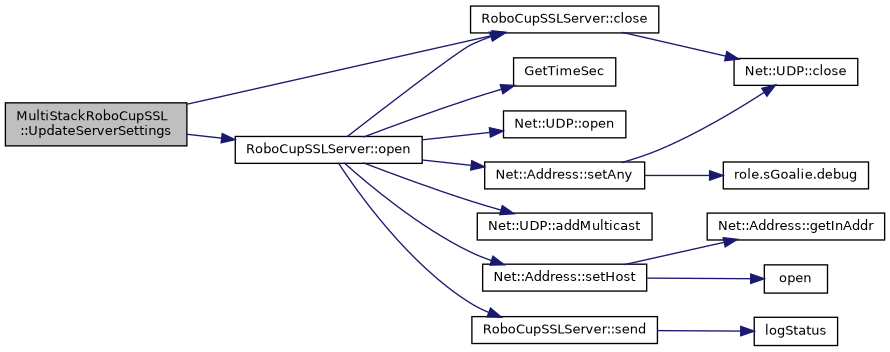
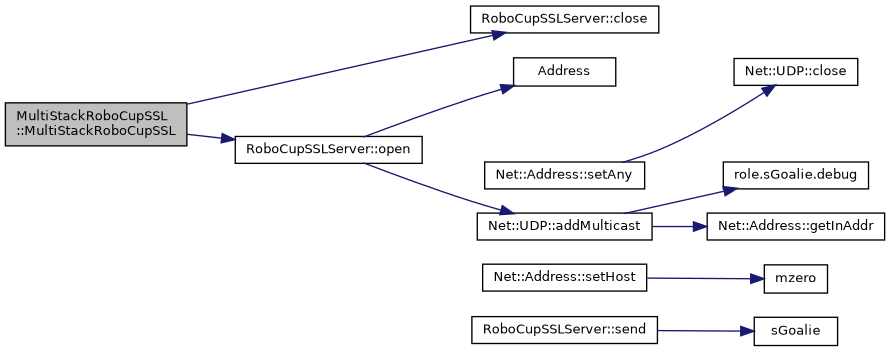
(674, 44) -> none
(565, 72) -> (565, 72)
(417, 83) -> none
(96, 124) -> (96, 124)
(565, 124) -> none
(447, 163) -> none
(677, 175) -> (674, 202)
(414, 218) -> none
(404, 247) -> none
(674, 254) -> (673, 227)
(796, 279) -> (796, 279)
(796, 331) -> (796, 331)
